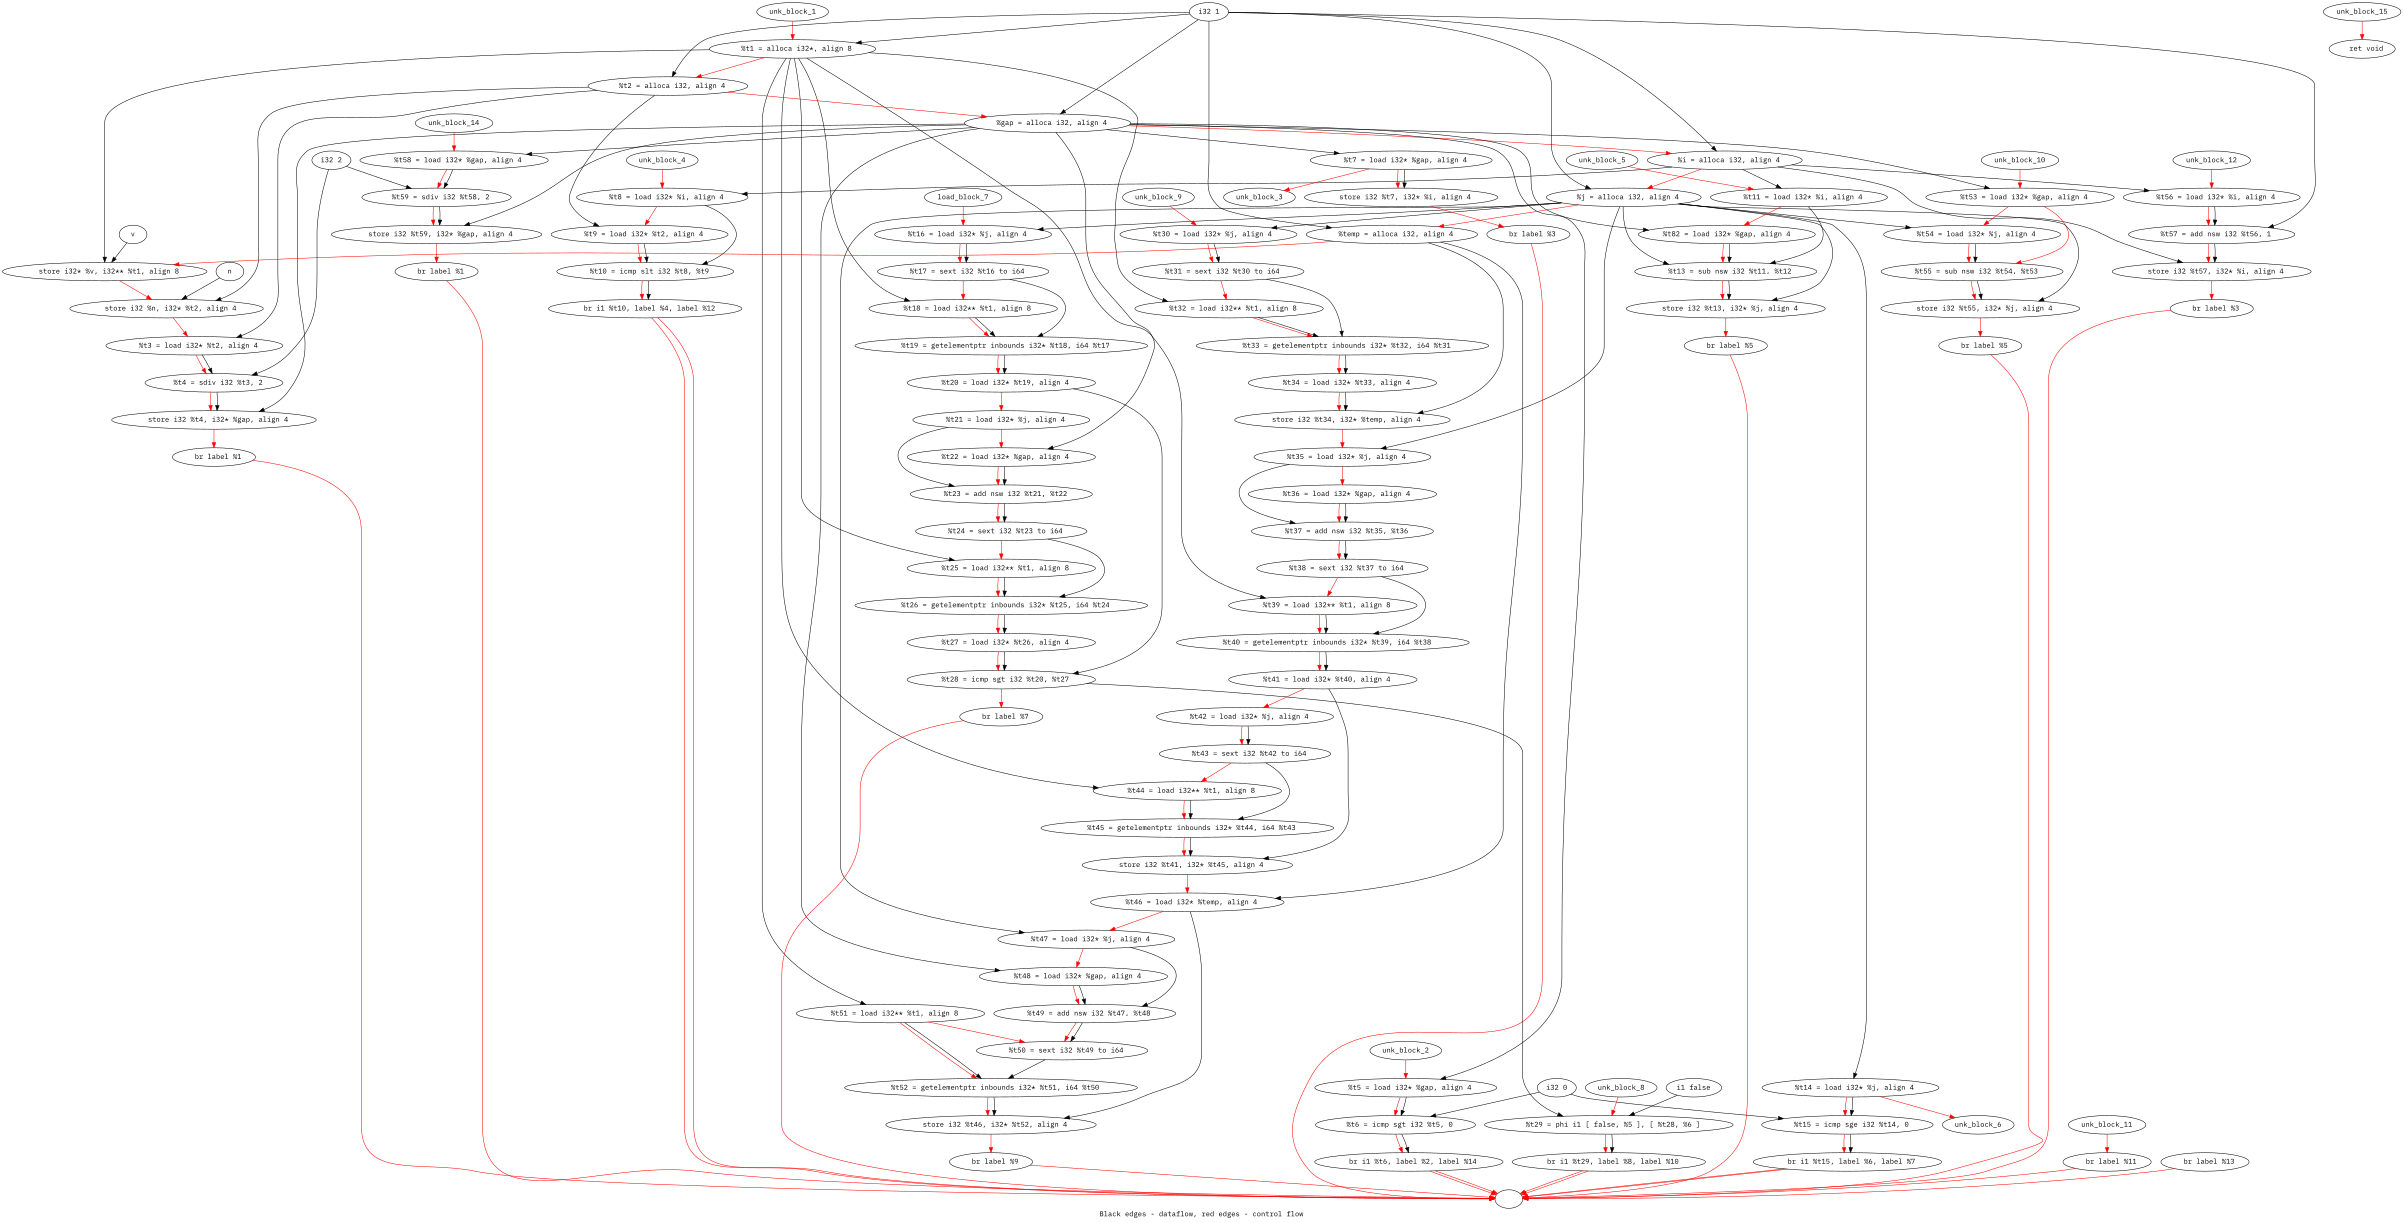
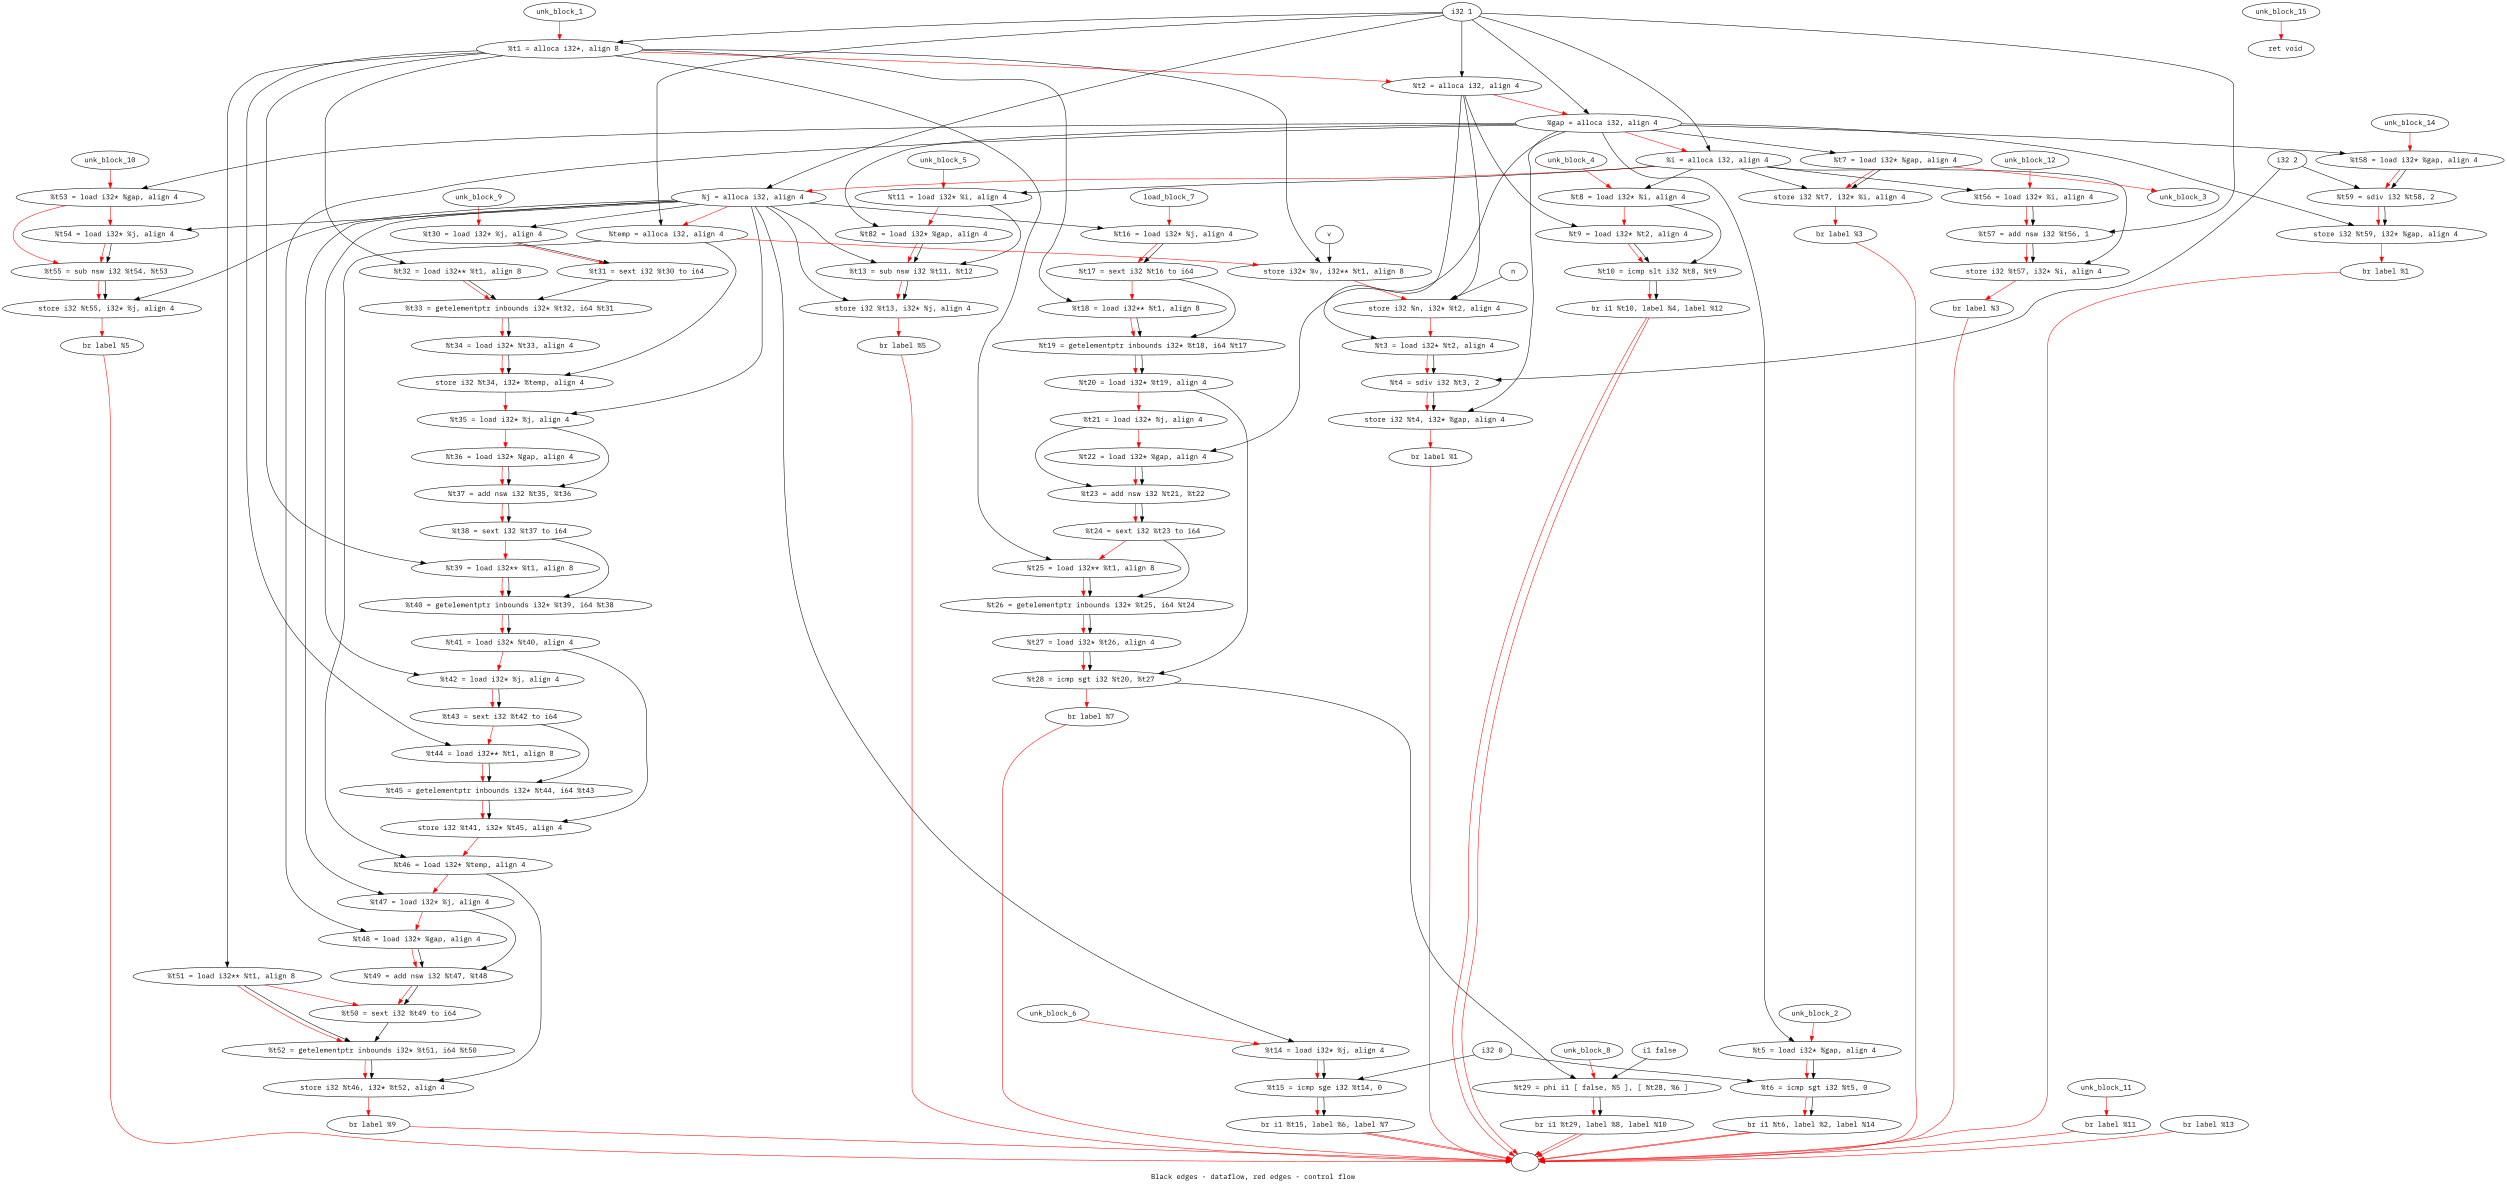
none -> (1771, 178)
(1223, 288) -> none
none -> (325, 316)
(1915, 1106) -> (1167, 1033)
